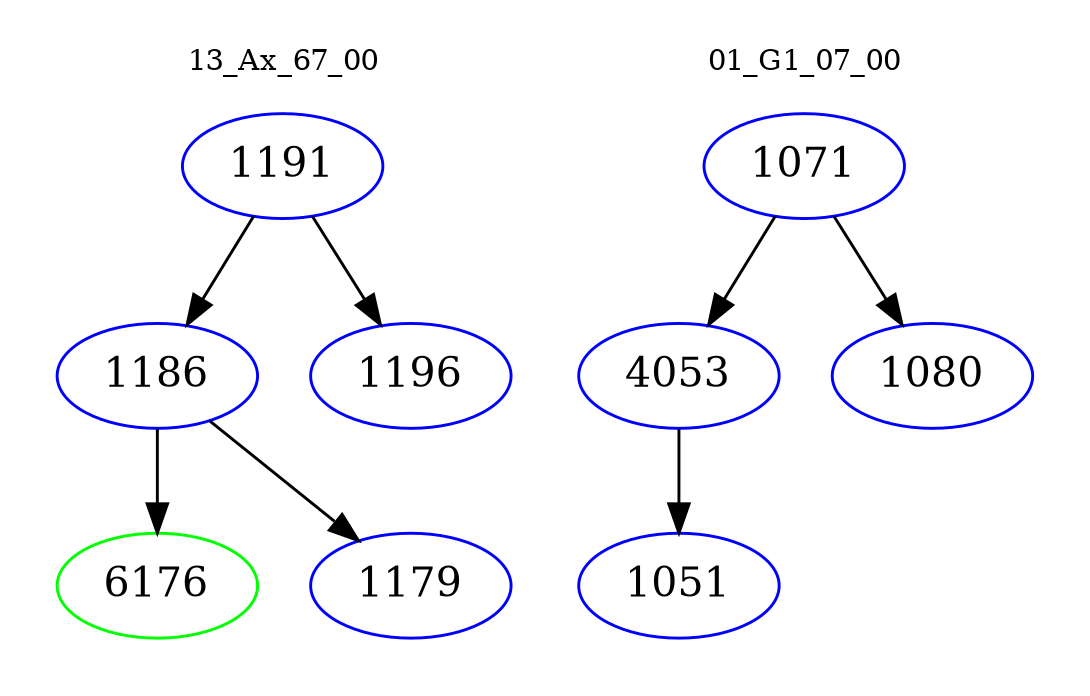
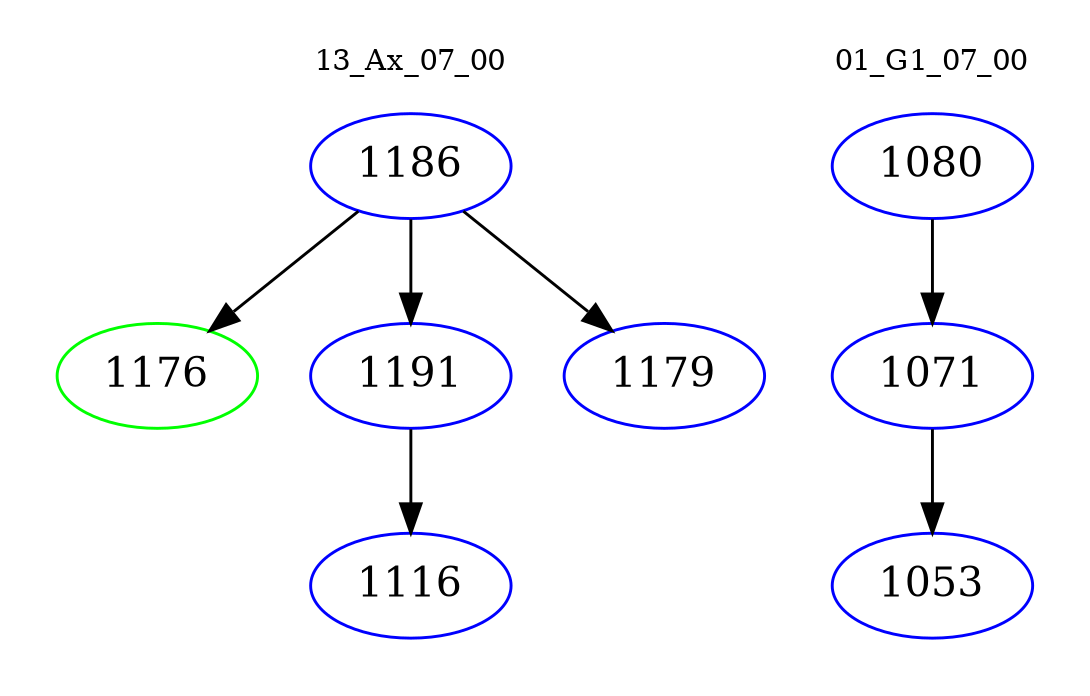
(284, 63) -> (411, 63)
(228, 258) -> (411, 257)
(860, 258) -> (932, 257)
(411, 376) -> (411, 586)
(679, 376) -> (932, 586)
(157, 586) -> (157, 376)
(679, 586) -> none
